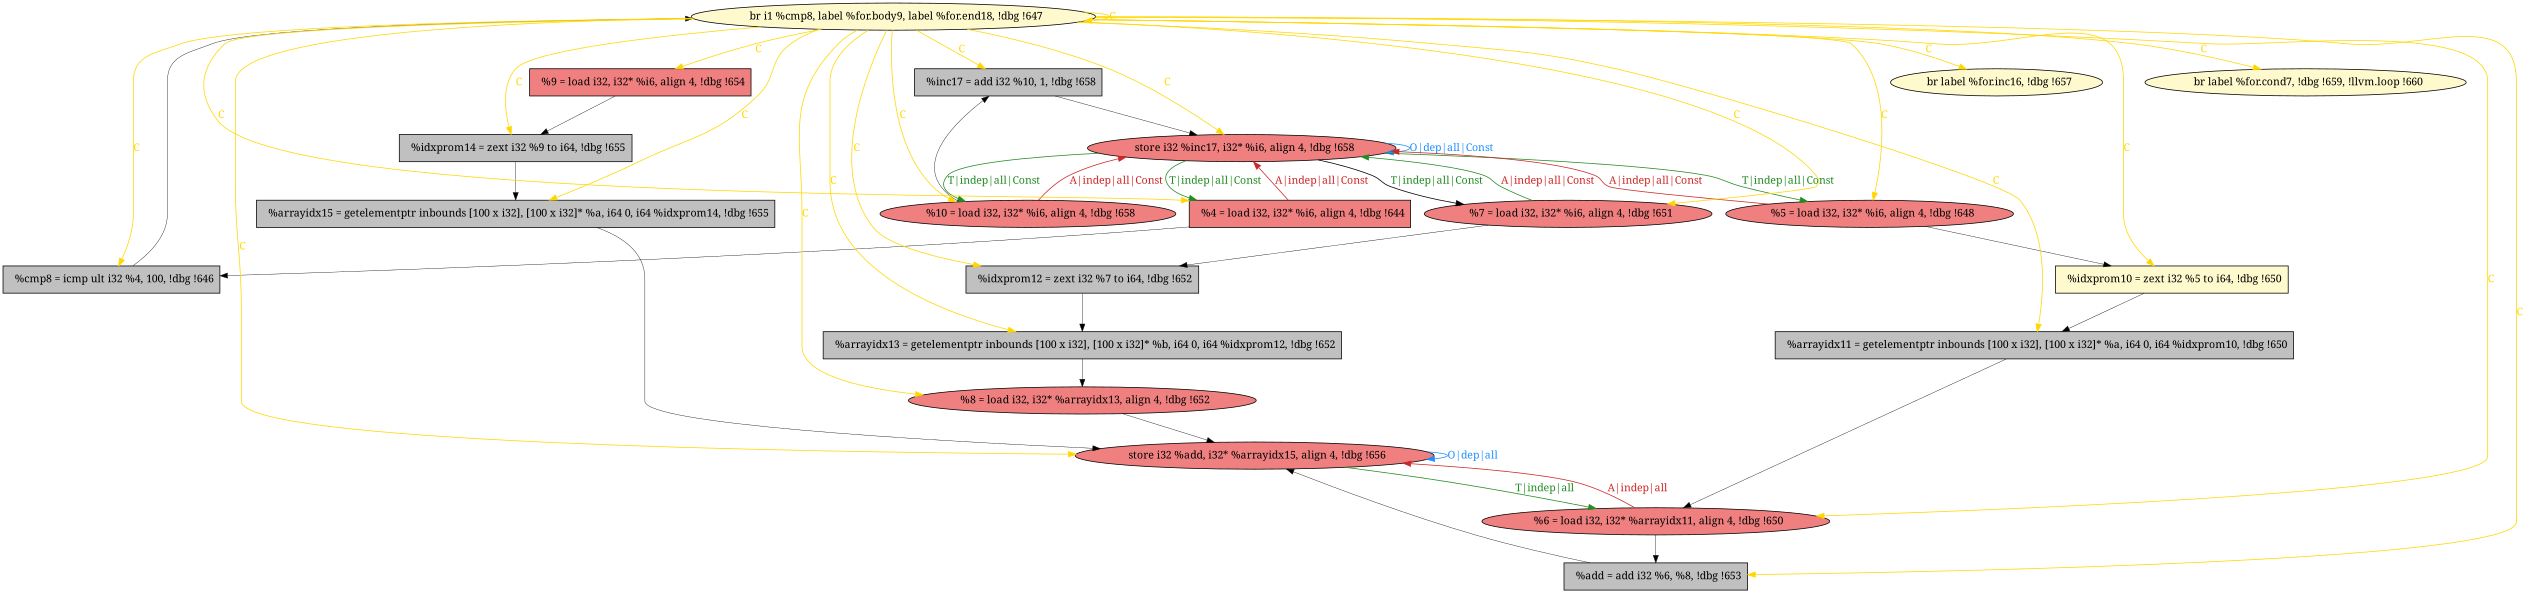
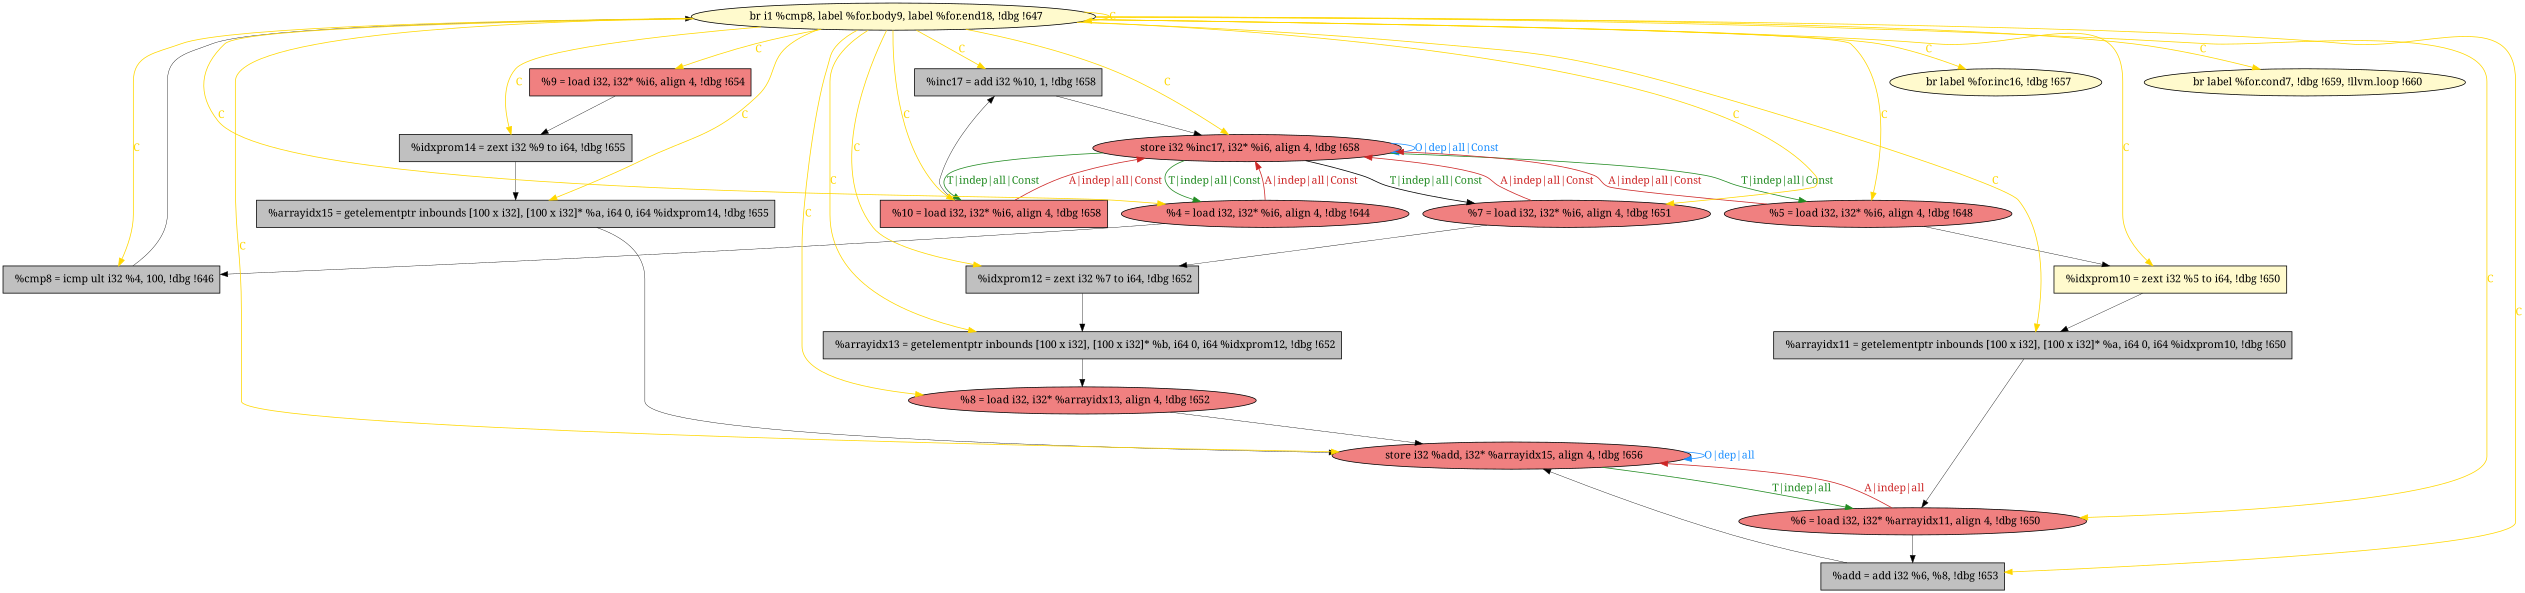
(1454, 168) -> (1455, 168)
(1028, 214) -> (994, 214)
(1300, 214) -> (1265, 214)
